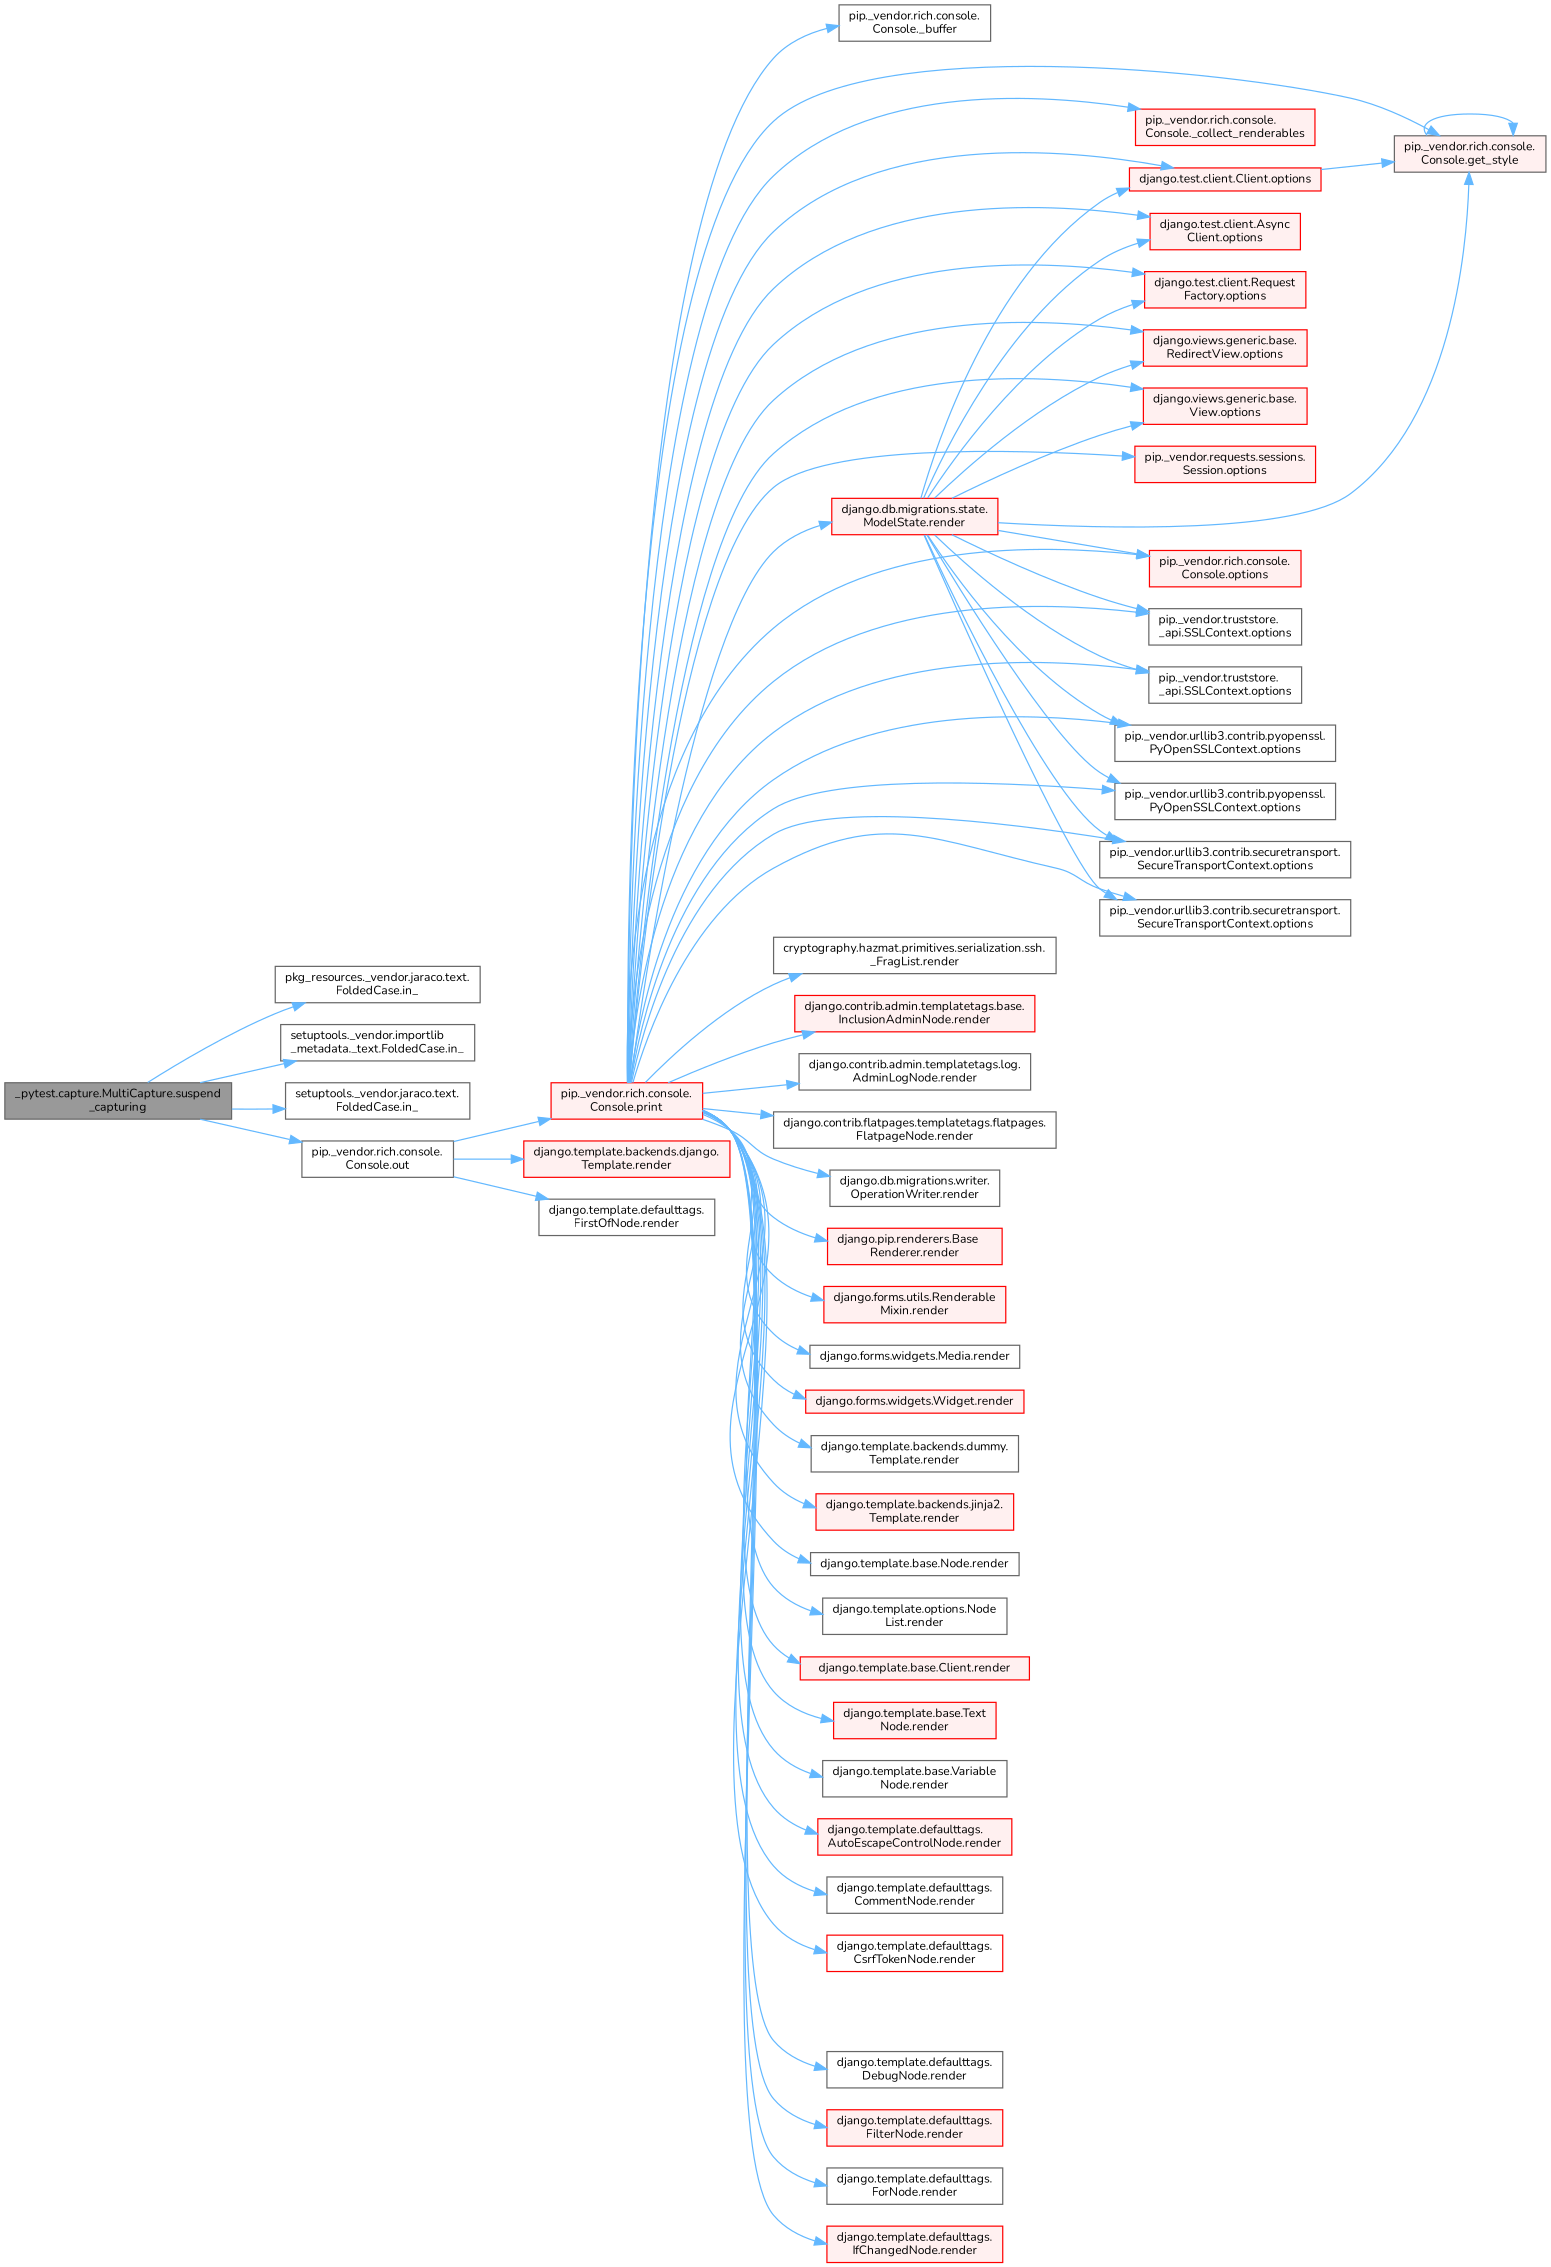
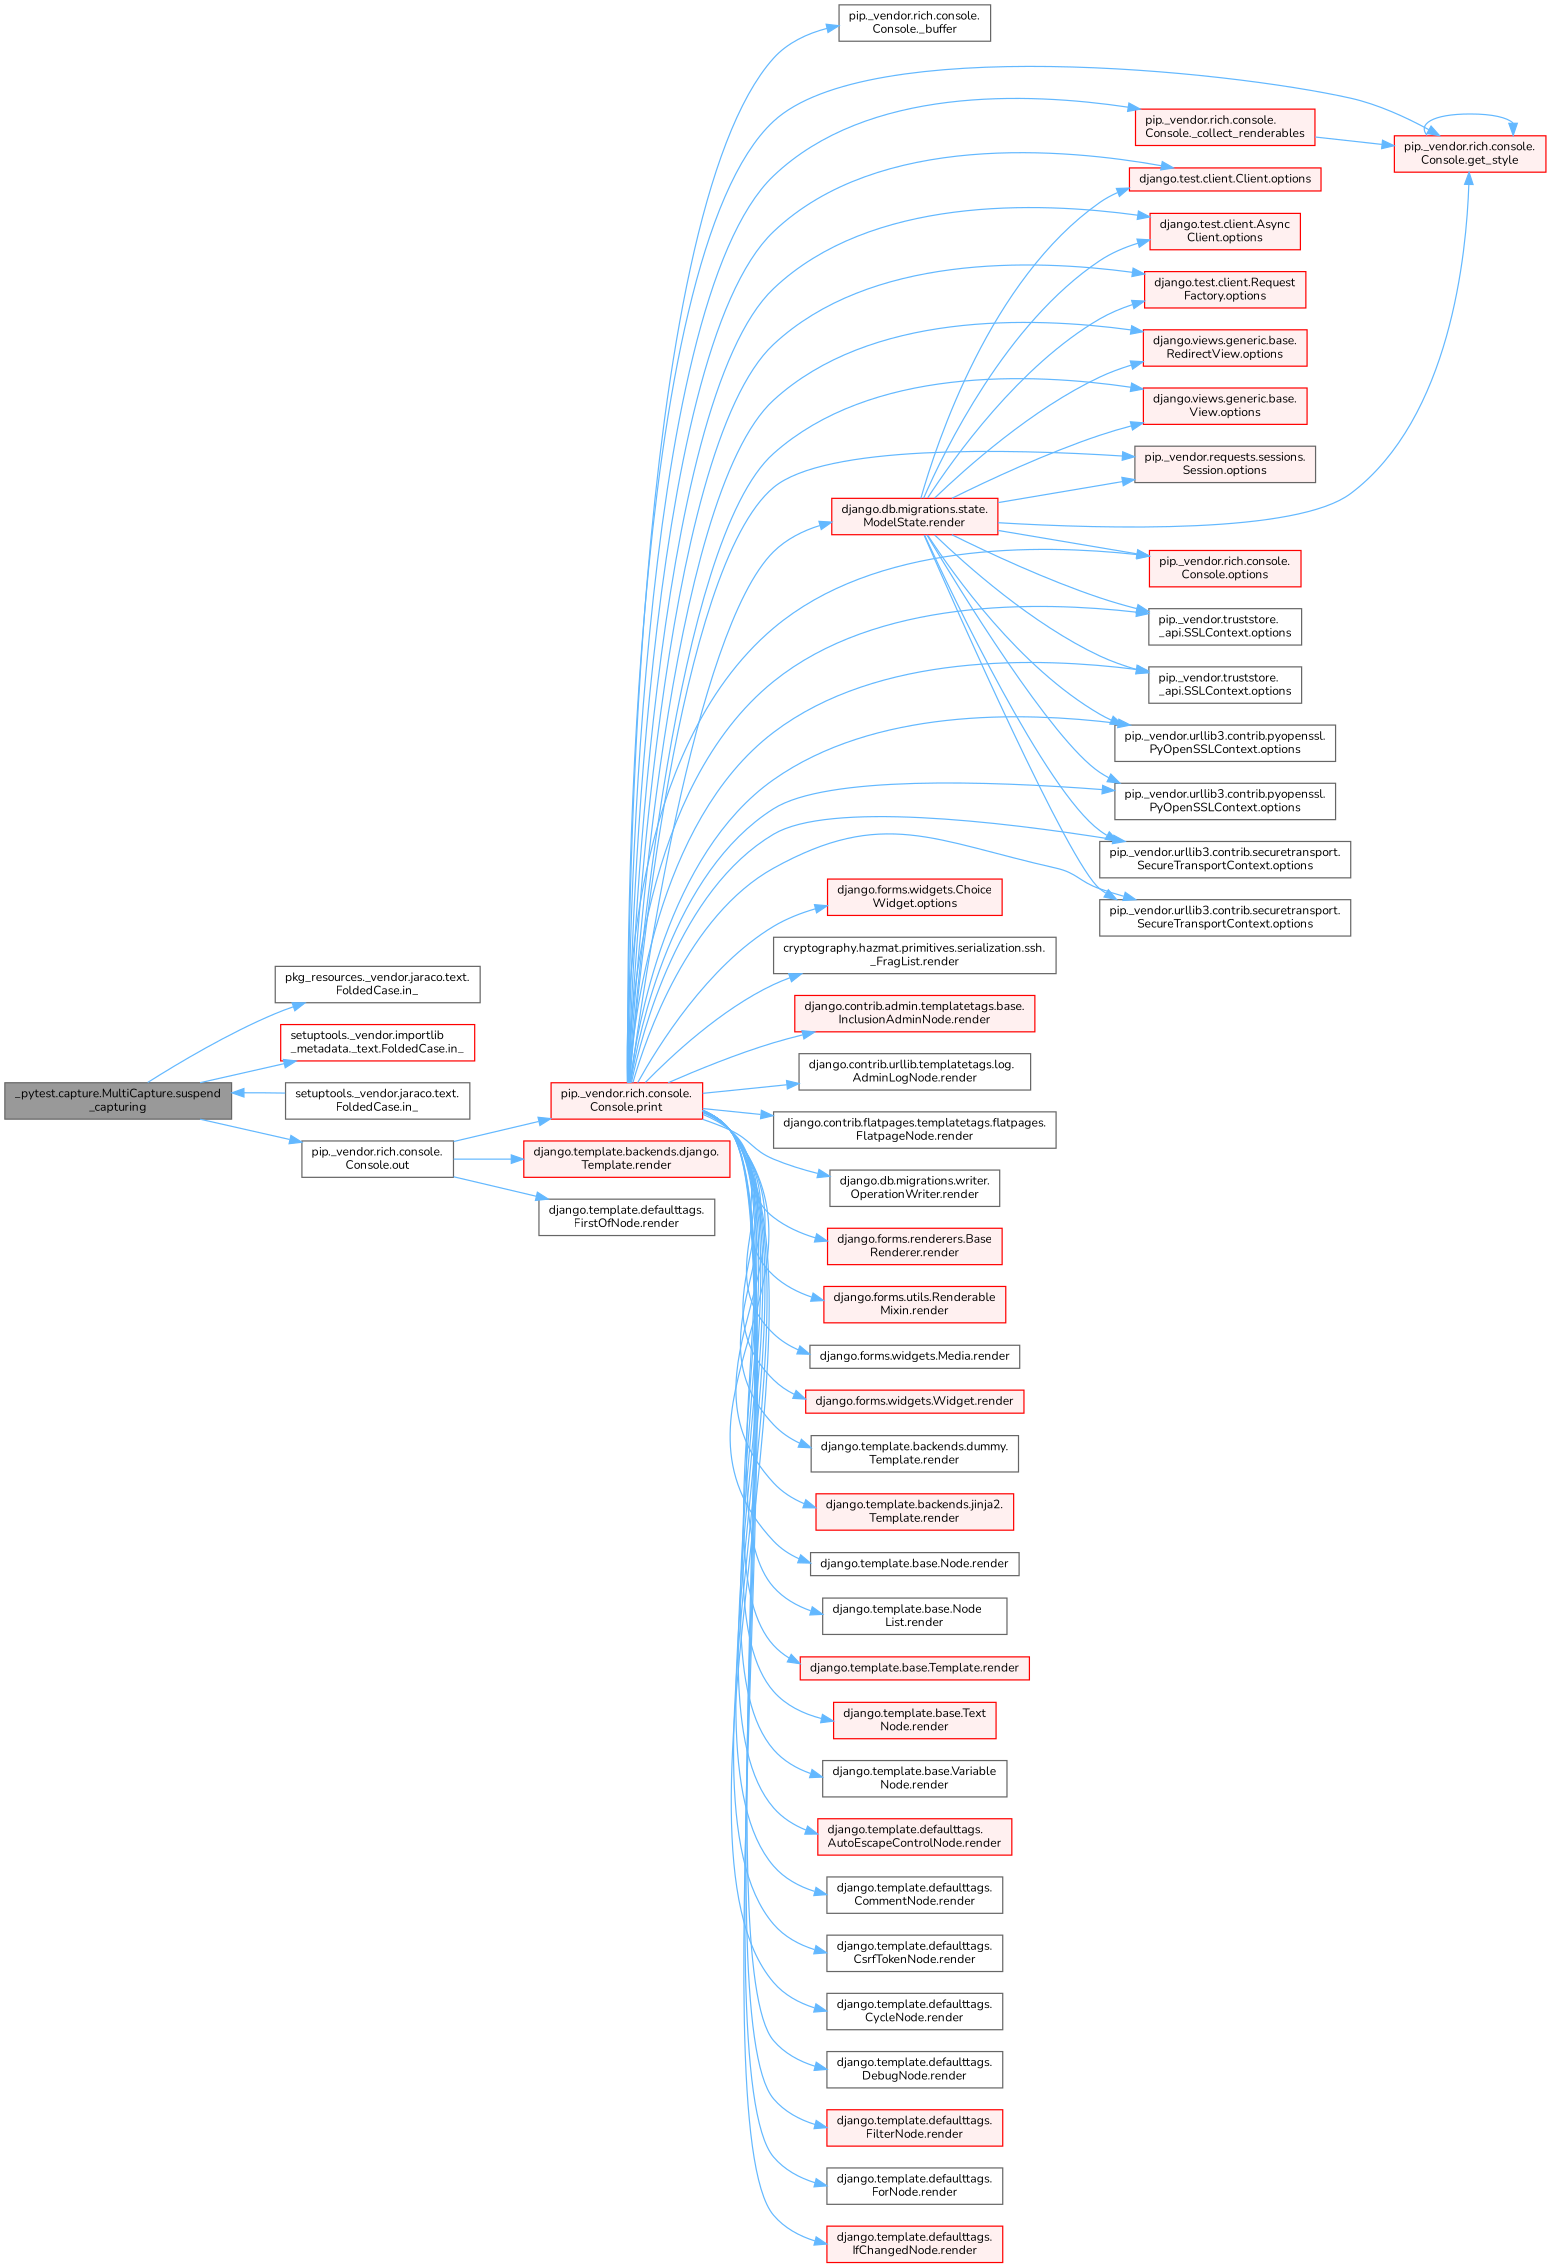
(1470, 154) -> (1470, 154)
(1352, 166) -> (1348, 141)
(1225, 464) -> (1225, 464)
none -> (1060, 492)
none -> (915, 897)
(378, 1043) -> (378, 1043)
(915, 1072) -> (915, 1072)
(252, 1109) -> (265, 1093)
(915, 1246) -> (915, 1246)
(915, 1616) -> (915, 1616)
(915, 1668) -> (915, 1668)
(915, 1953) -> (915, 1953)
none -> (915, 2012)
